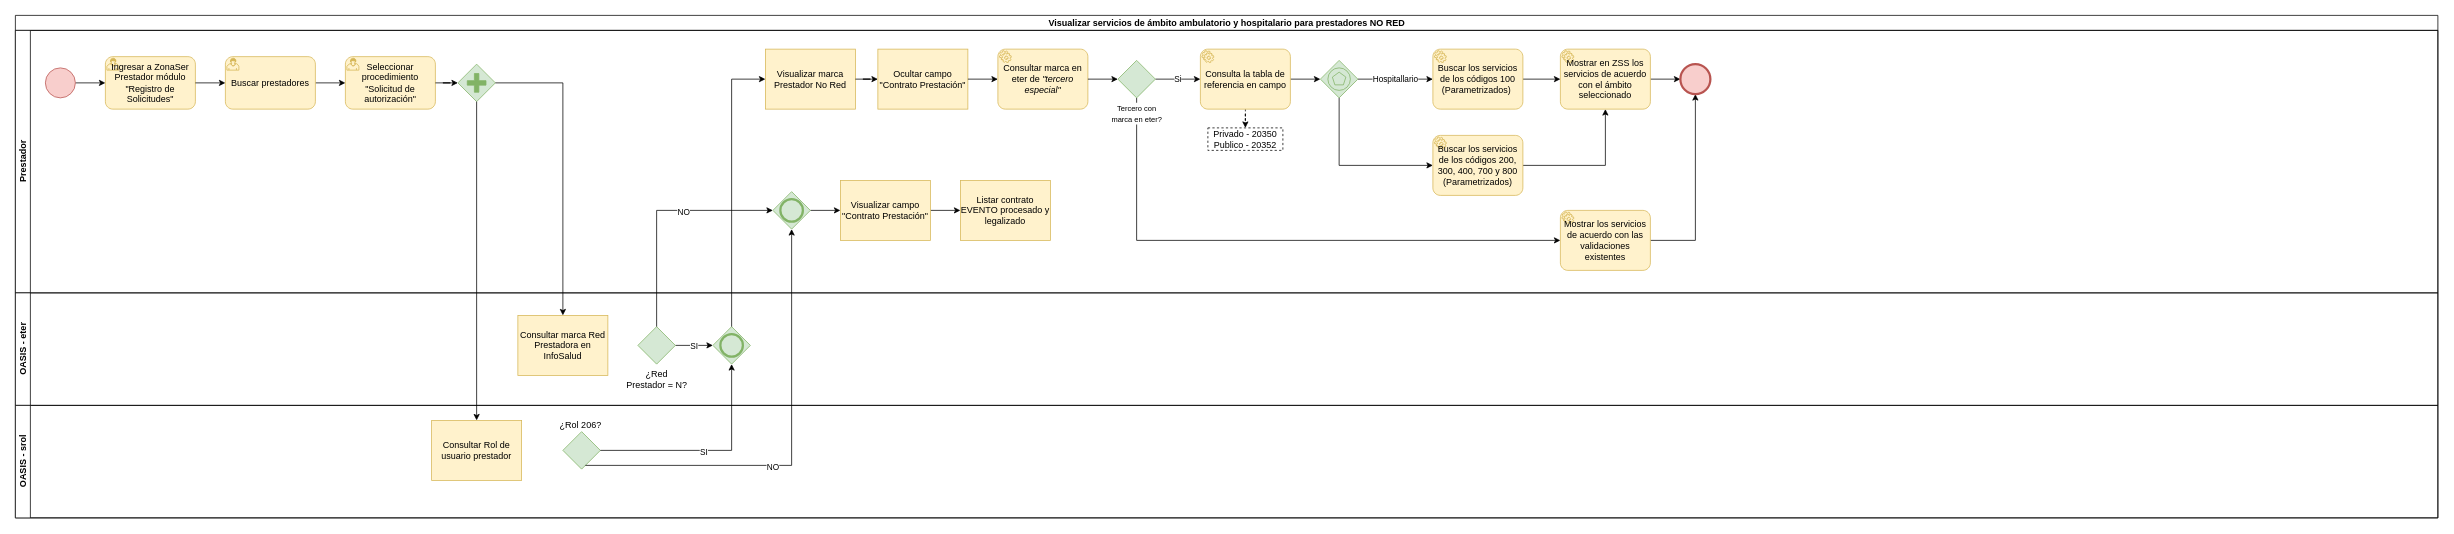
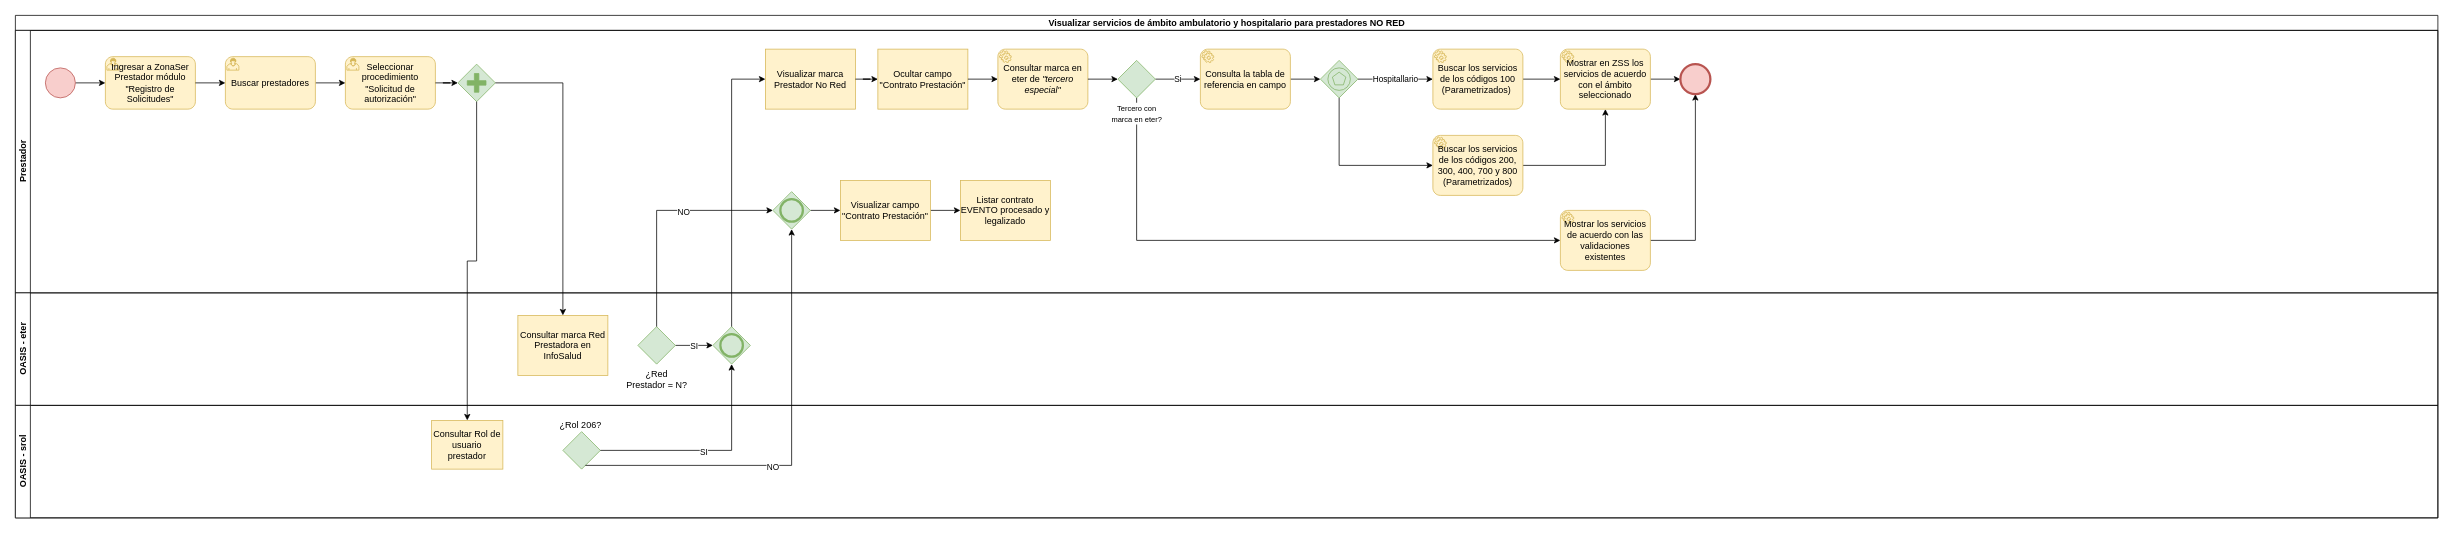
(1245, 121) -> none
(1245, 139) -> none
(477, 450) -> (467, 445)
